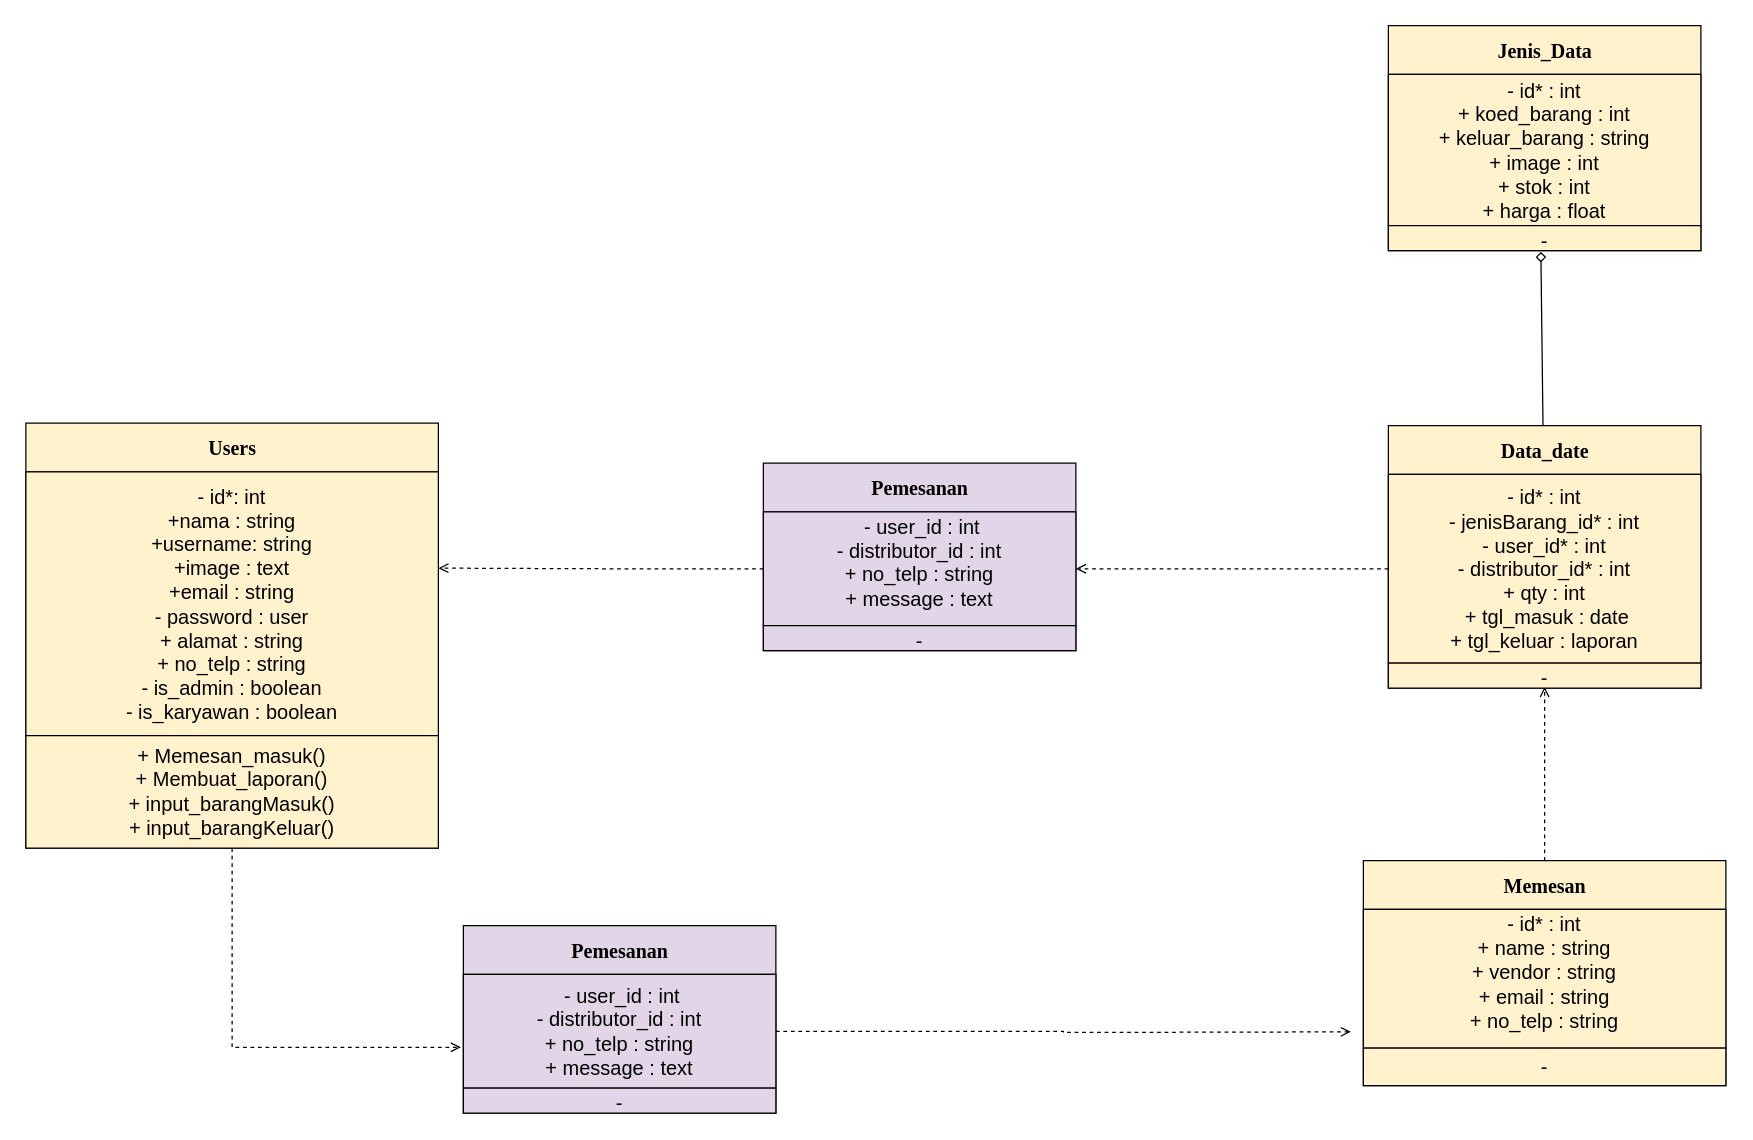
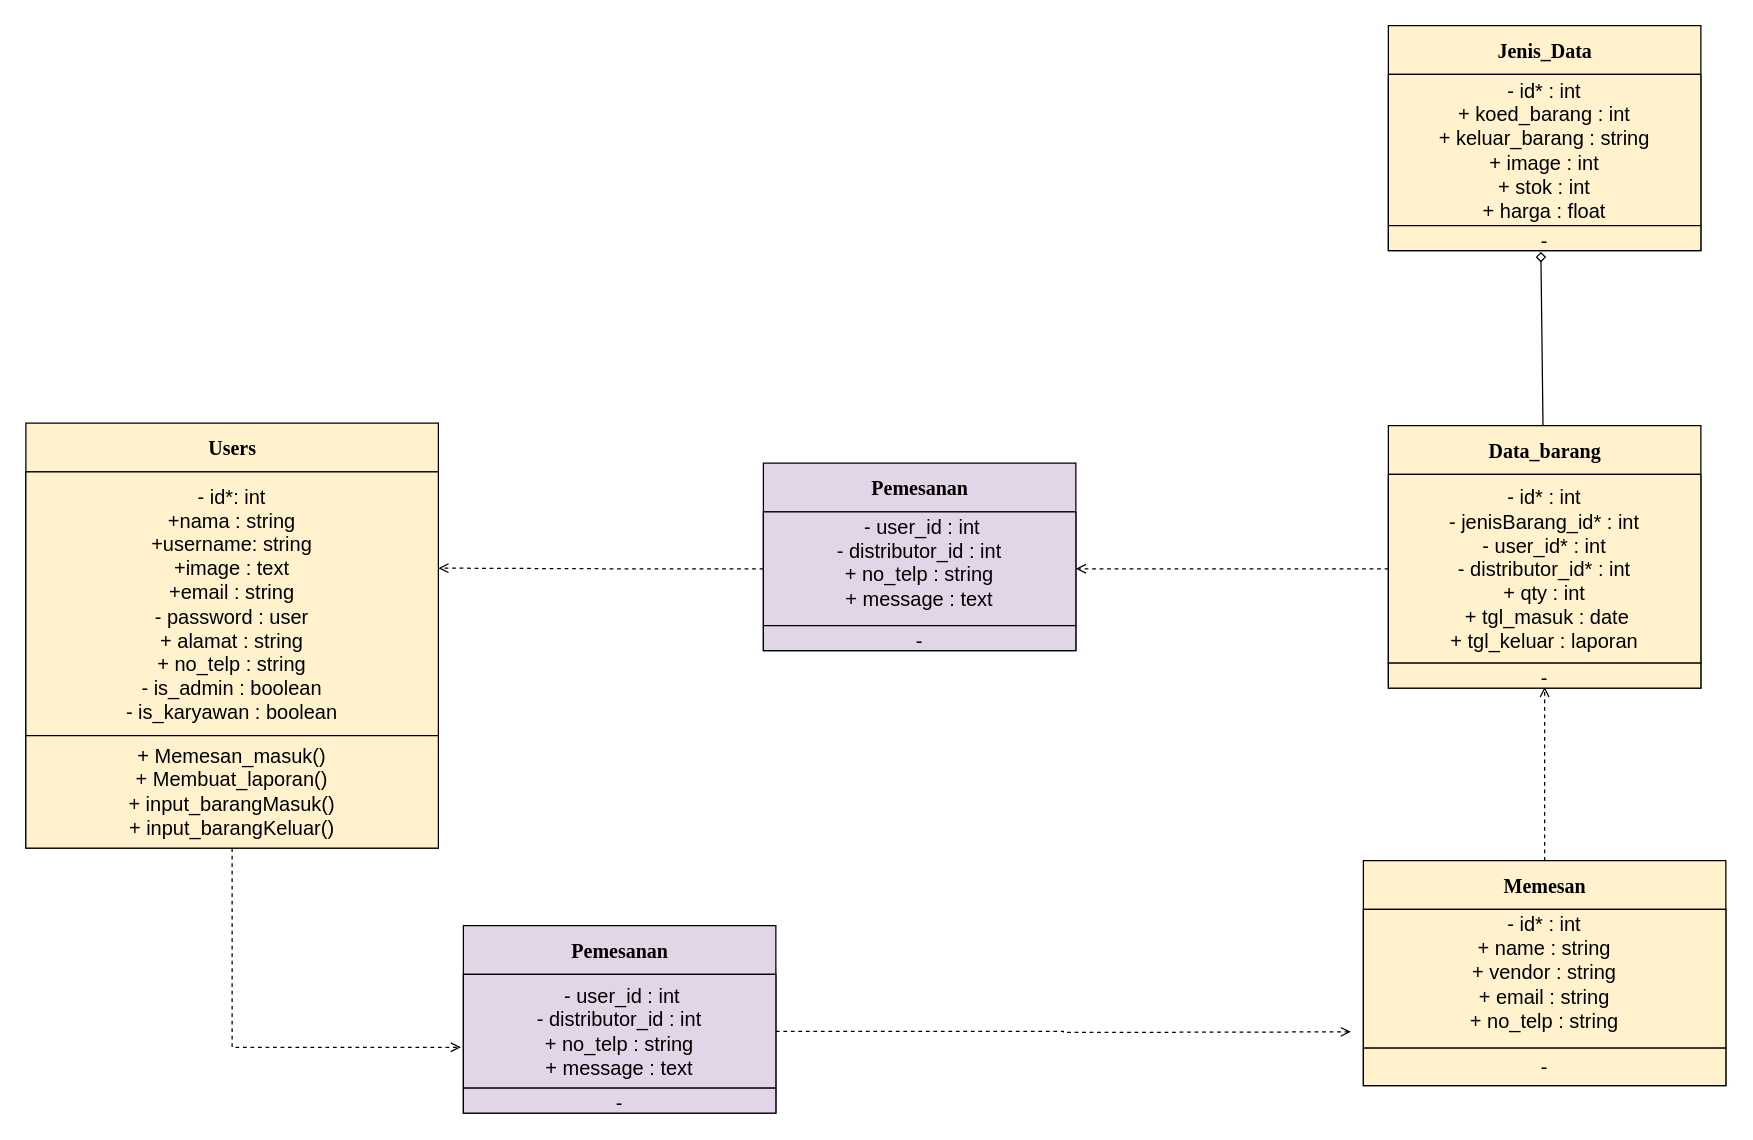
(1545, 451) -> (1545, 451)
